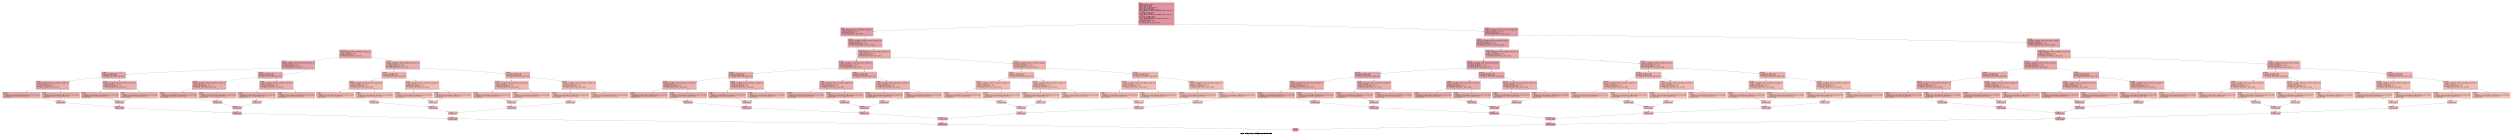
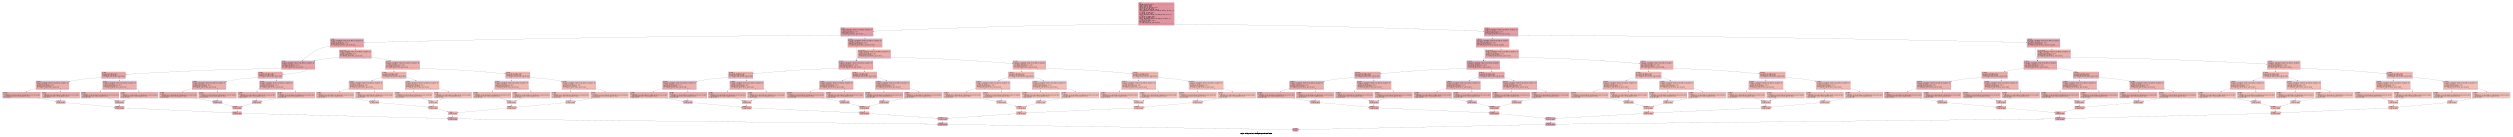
none -> (347, 43)
